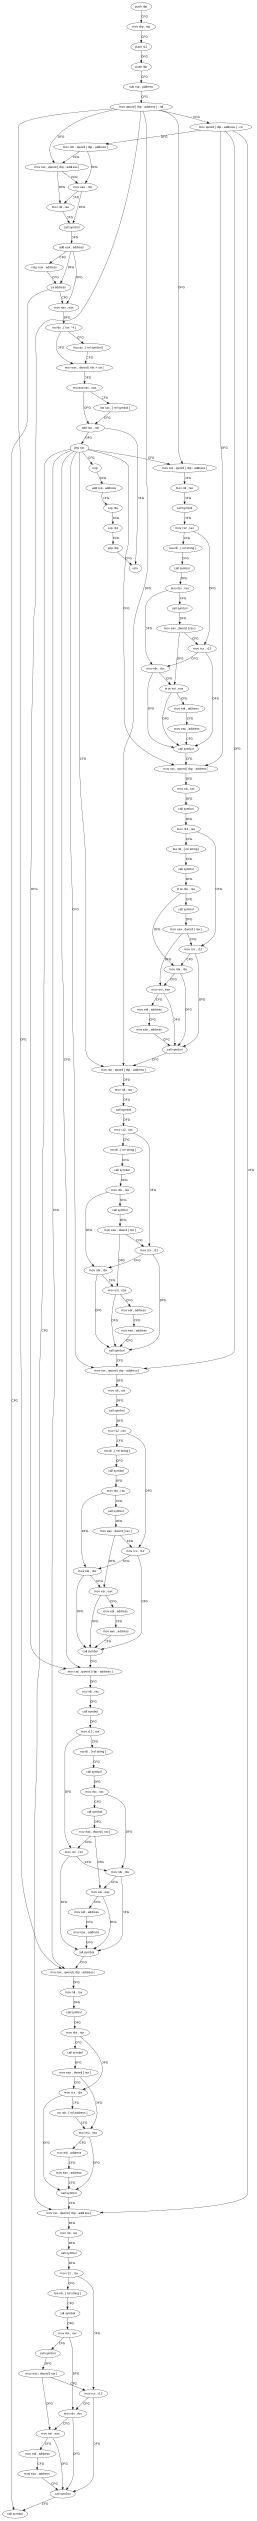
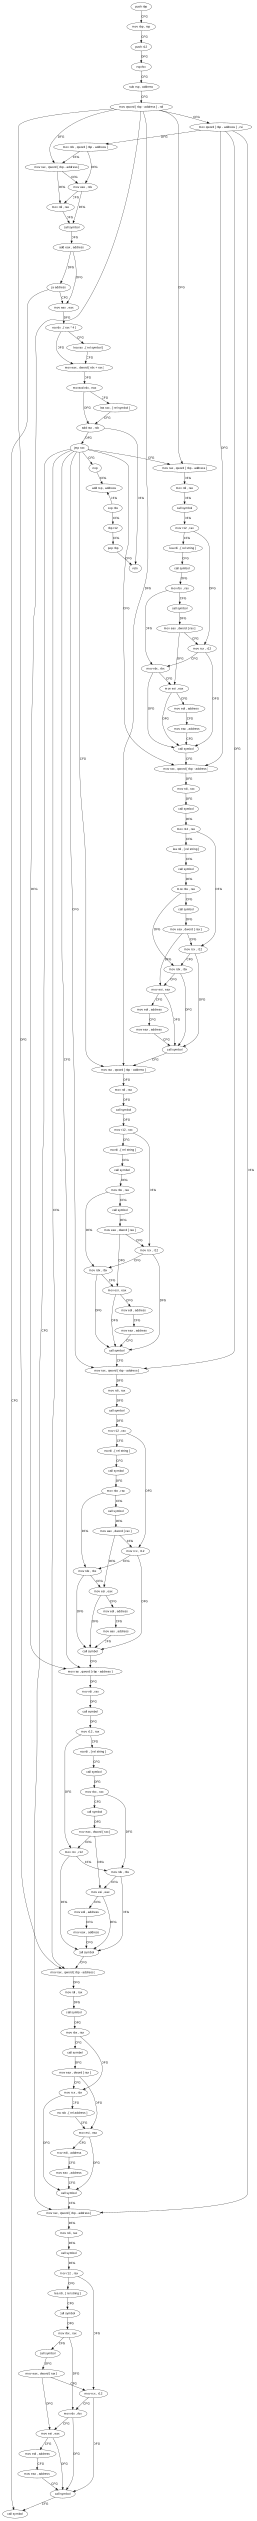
(141, 67) -> (141, 67)
(44, 267) -> none
(102, 498) -> (110, 499)
(113, 528) -> (113, 528)
